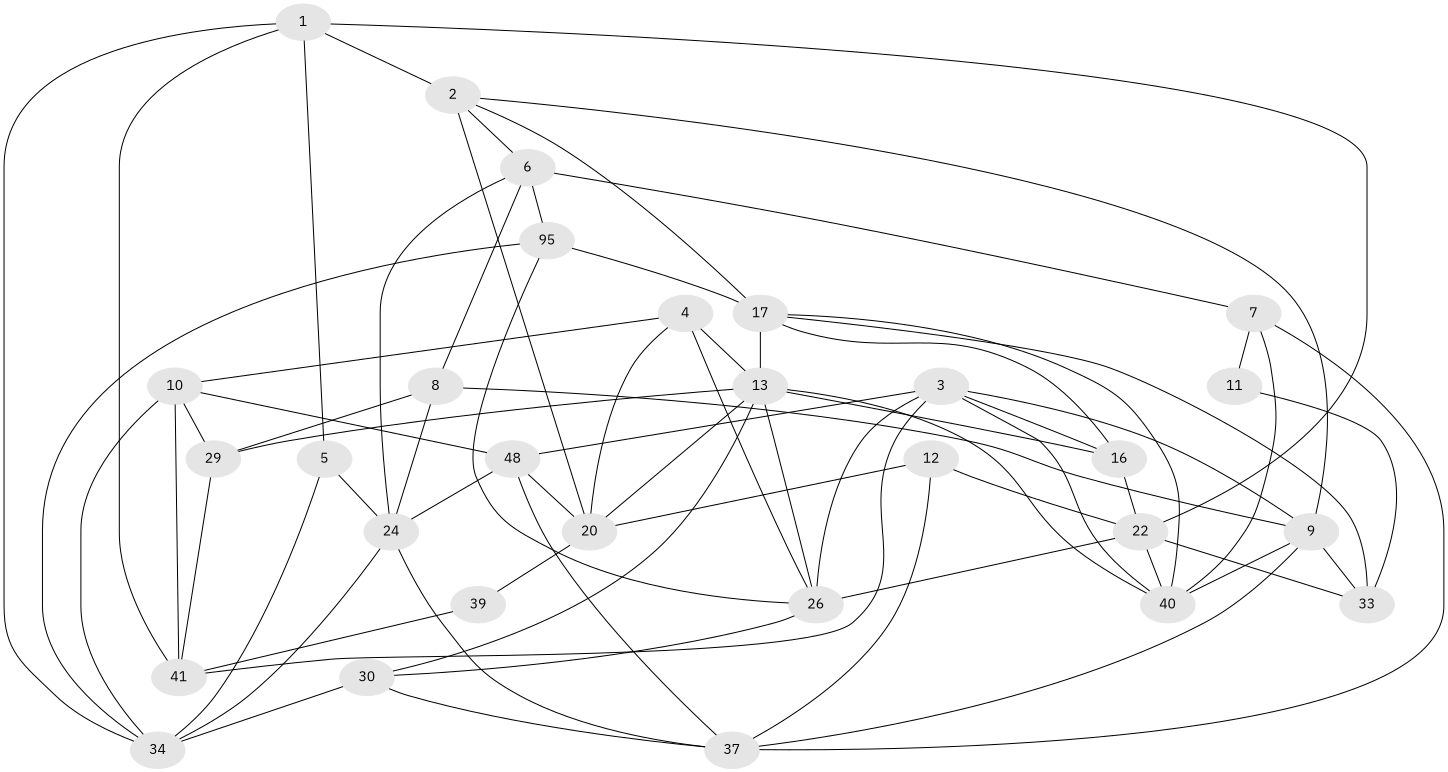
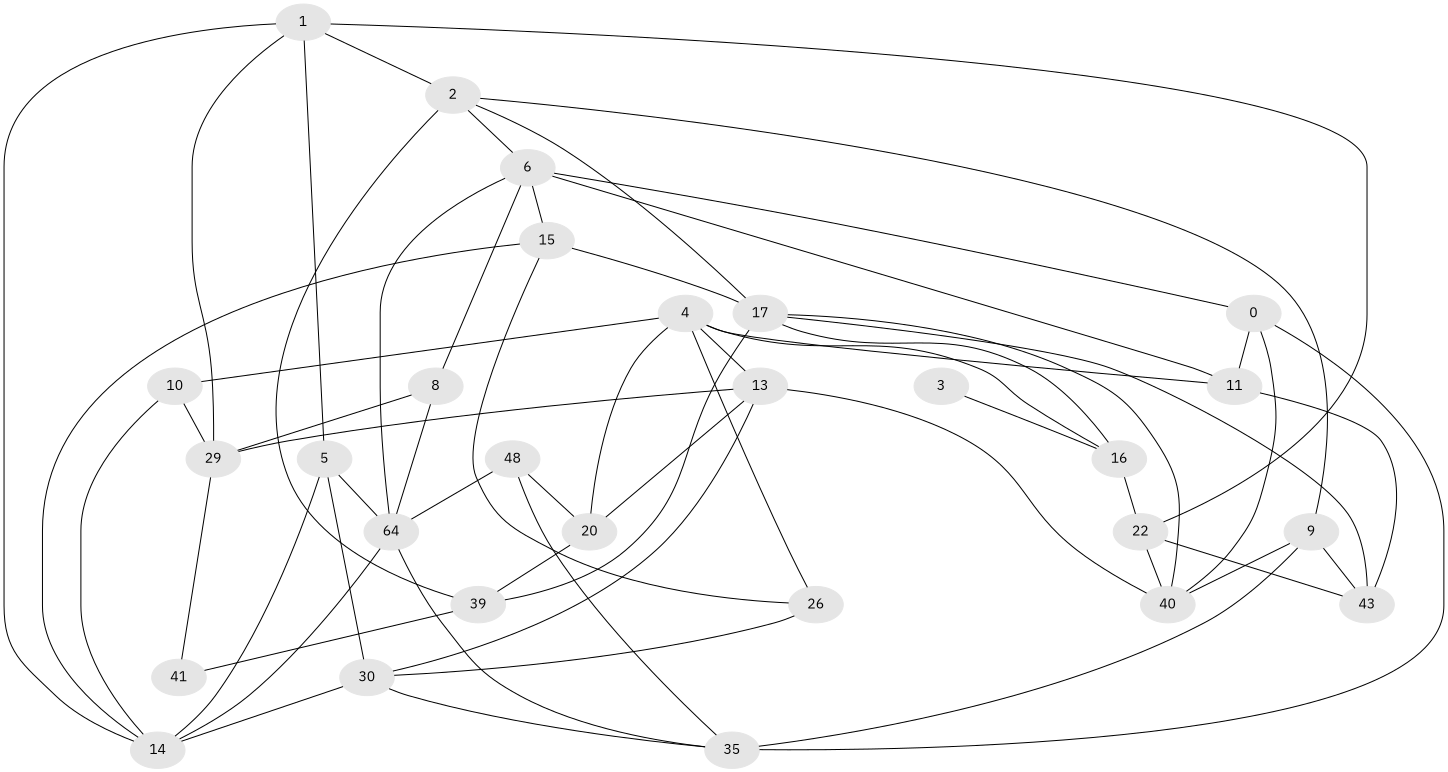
(547, 241) -> (547, 241)
none -> (883, 275)
(119, 307) -> (192, 222)
(1254, 313) -> (1254, 313)
(521, 314) -> (282, 360)
(760, 350) -> (666, 504)
none -> (981, 362)
(755, 418) -> none
(859, 422) -> none
(948, 423) -> (985, 371)
(351, 424) -> none
(1138, 434) -> none
(931, 459) -> none
(844, 471) -> none
(1068, 482) -> none
(790, 500) -> none
(177, 532) -> none
(391, 532) -> (391, 532)
none -> (346, 568)
(978, 568) -> none
(1367, 605) -> (1367, 605)
(697, 648) -> none
(158, 750) -> (158, 750)
(732, 750) -> (732, 750)
